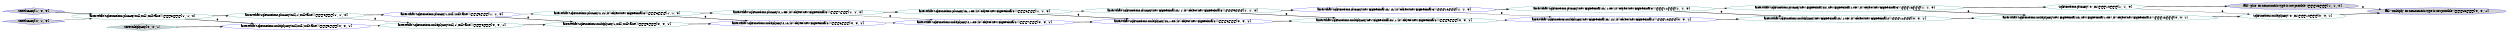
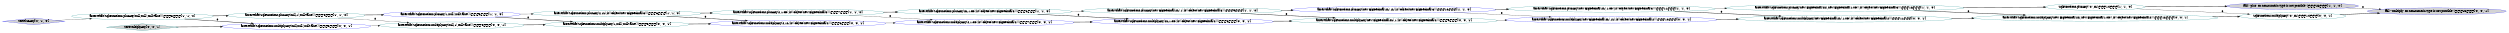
(34, 11) -> none
